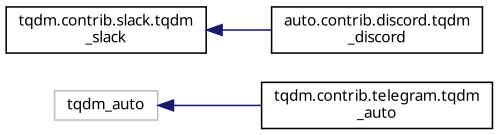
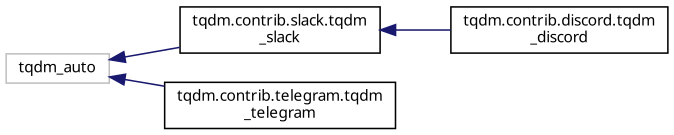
(377, 30) -> (559, 30)
none -> (152, 52)
(377, 105) -> (280, 105)
